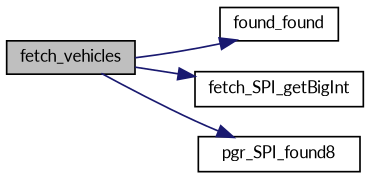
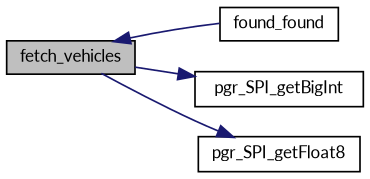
(178, 52) -> (175, 30)
(279, 89) -> (279, 89)
(279, 154) -> (279, 154)
